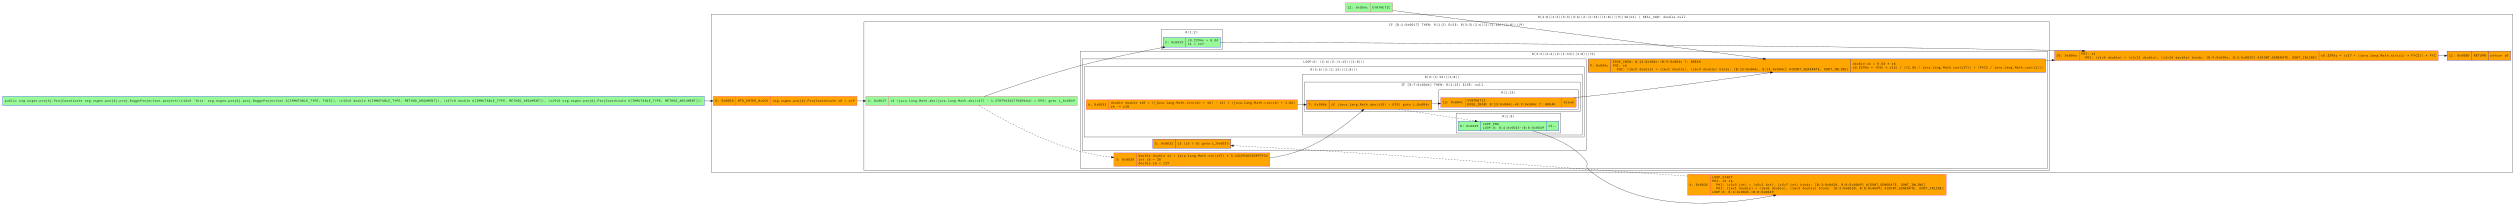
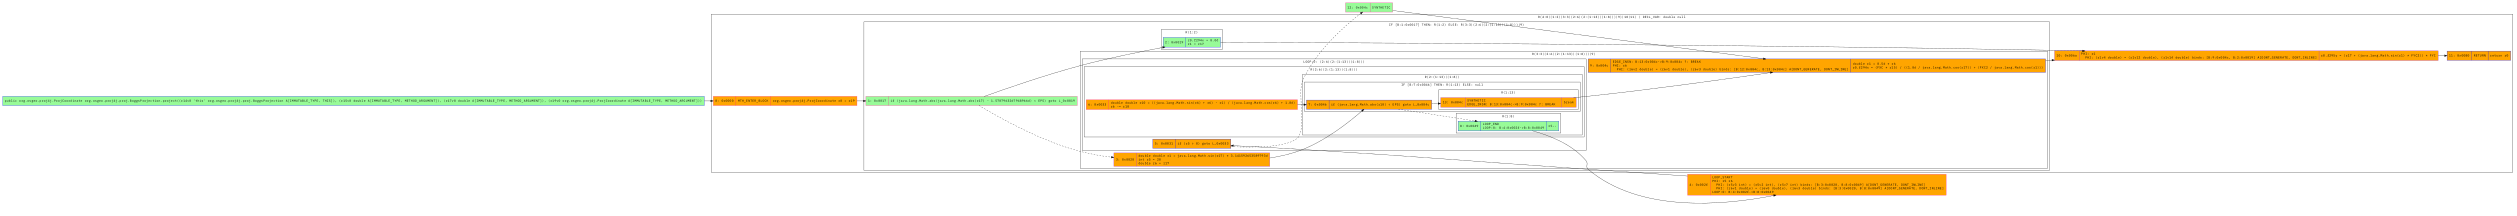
none -> (1301, 94)
(1461, 160) -> (1461, 160)
